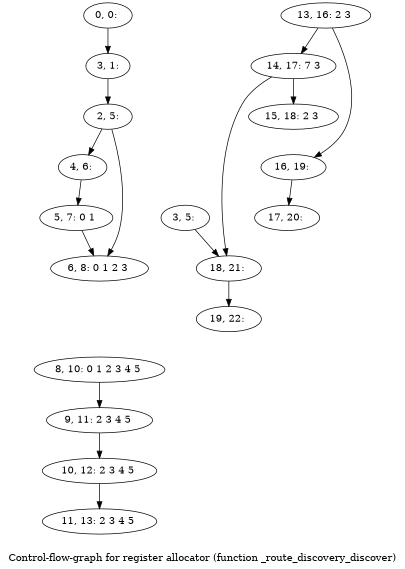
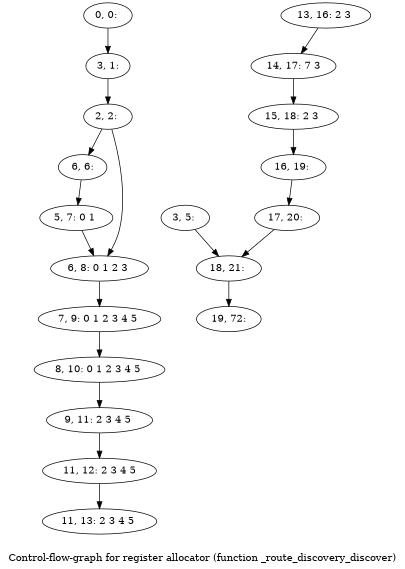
(351, 95) -> (293, 139)
(108, 117) -> (108, 117)
(226, 155) -> (261, 241)
(83, 167) -> (83, 167)
none -> (100, 319)
(229, 319) -> (229, 319)
(100, 471) -> (100, 471)
